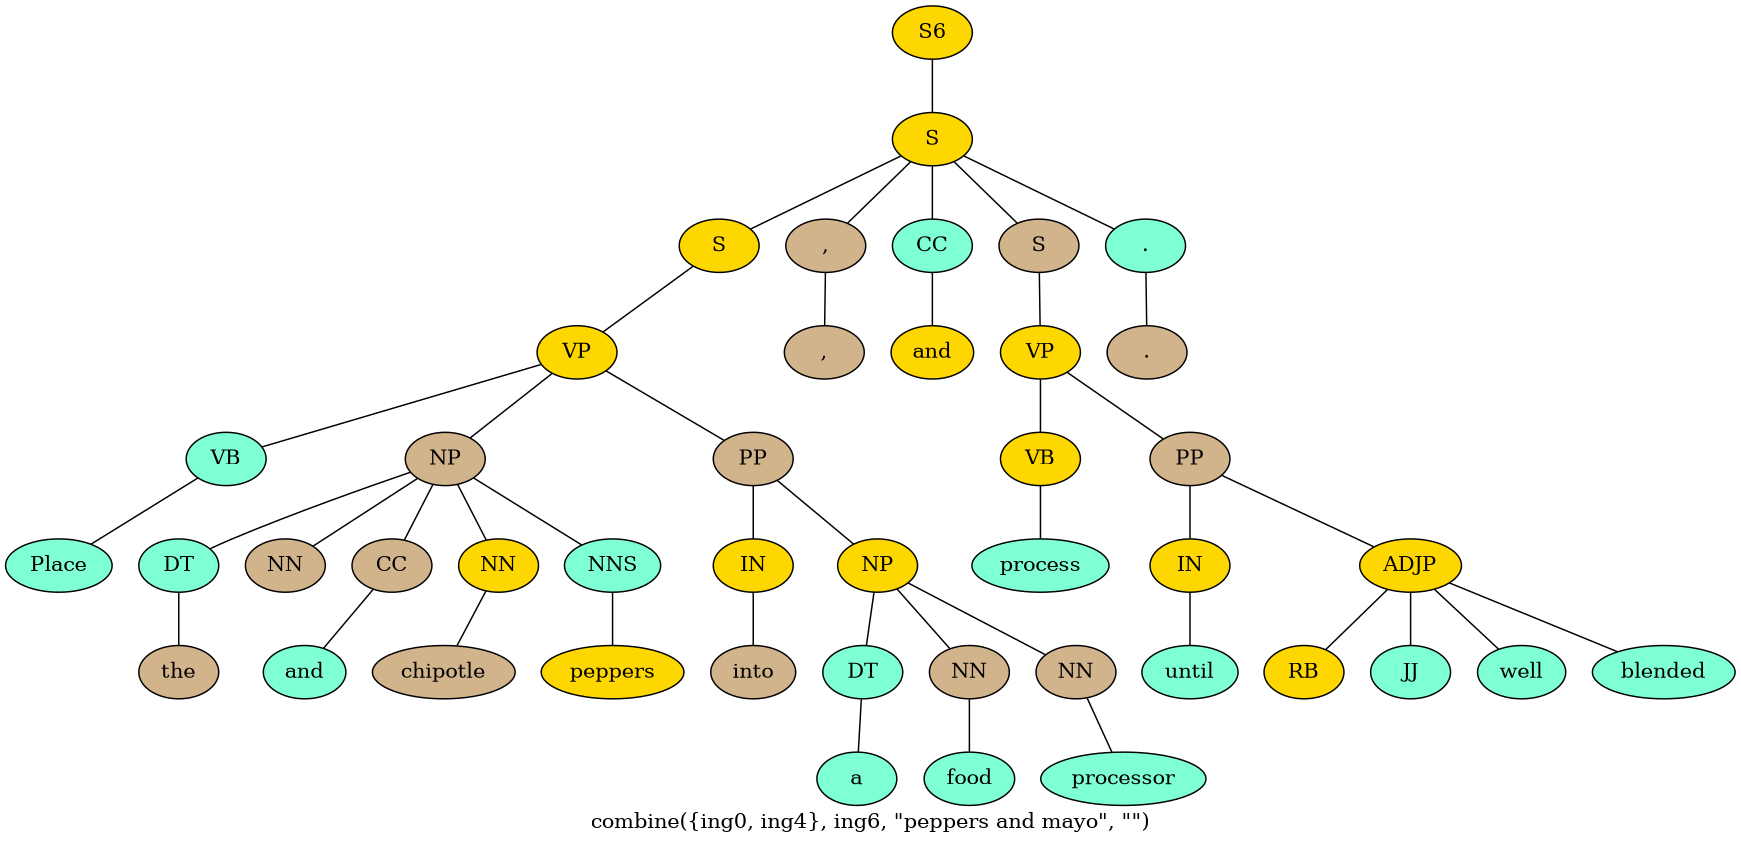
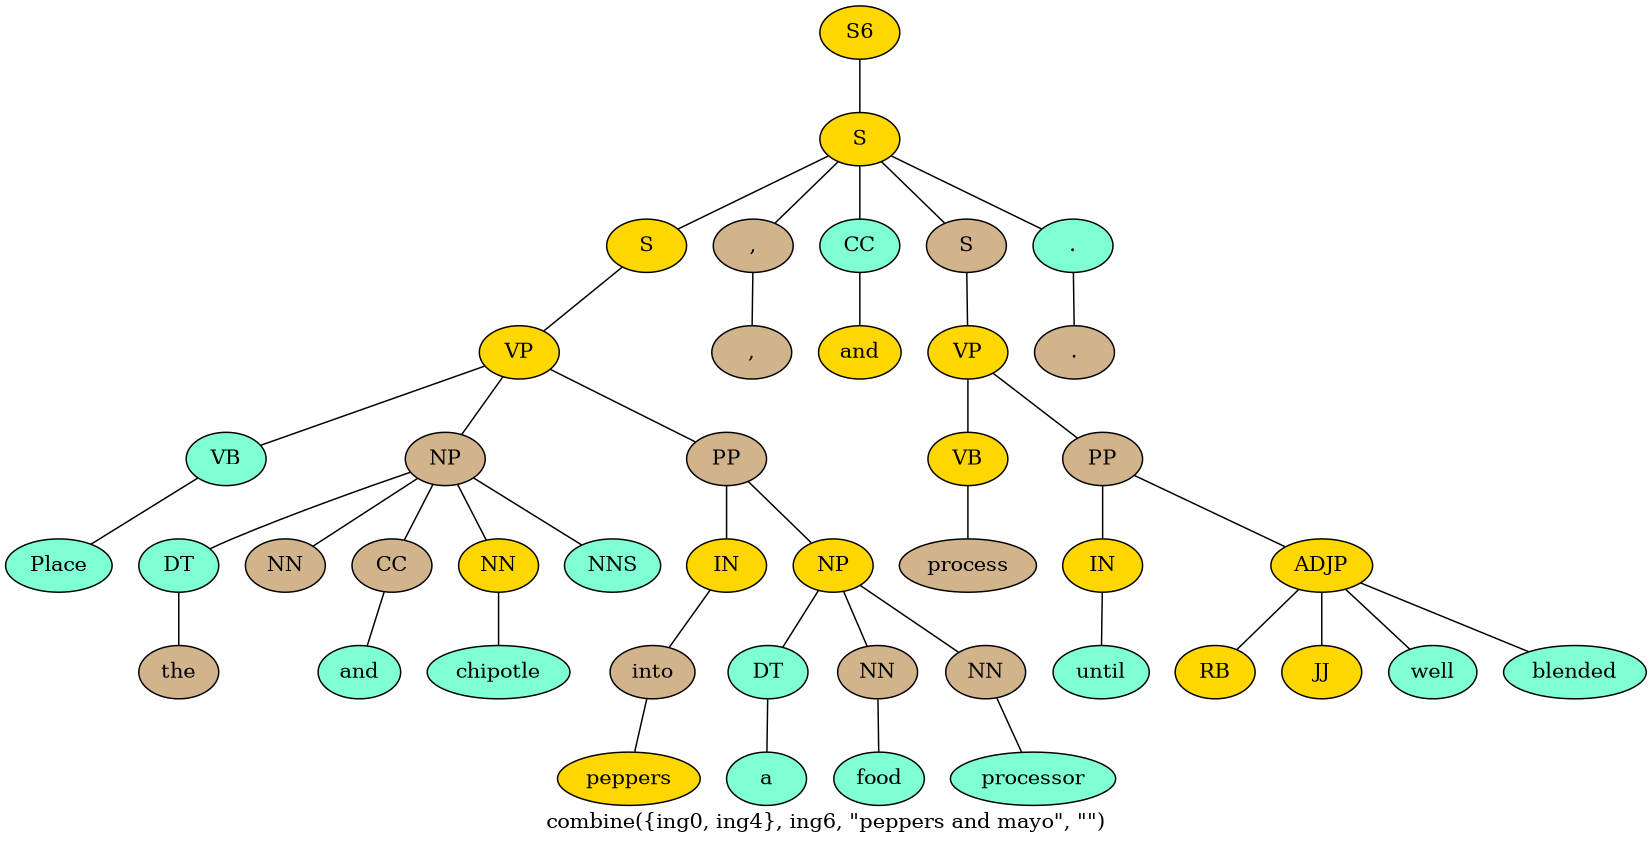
(1040, 566) -> (968, 566)
(613, 619) -> (641, 725)
(444, 672) -> (499, 672)
(1411, 672) -> (1322, 672)
